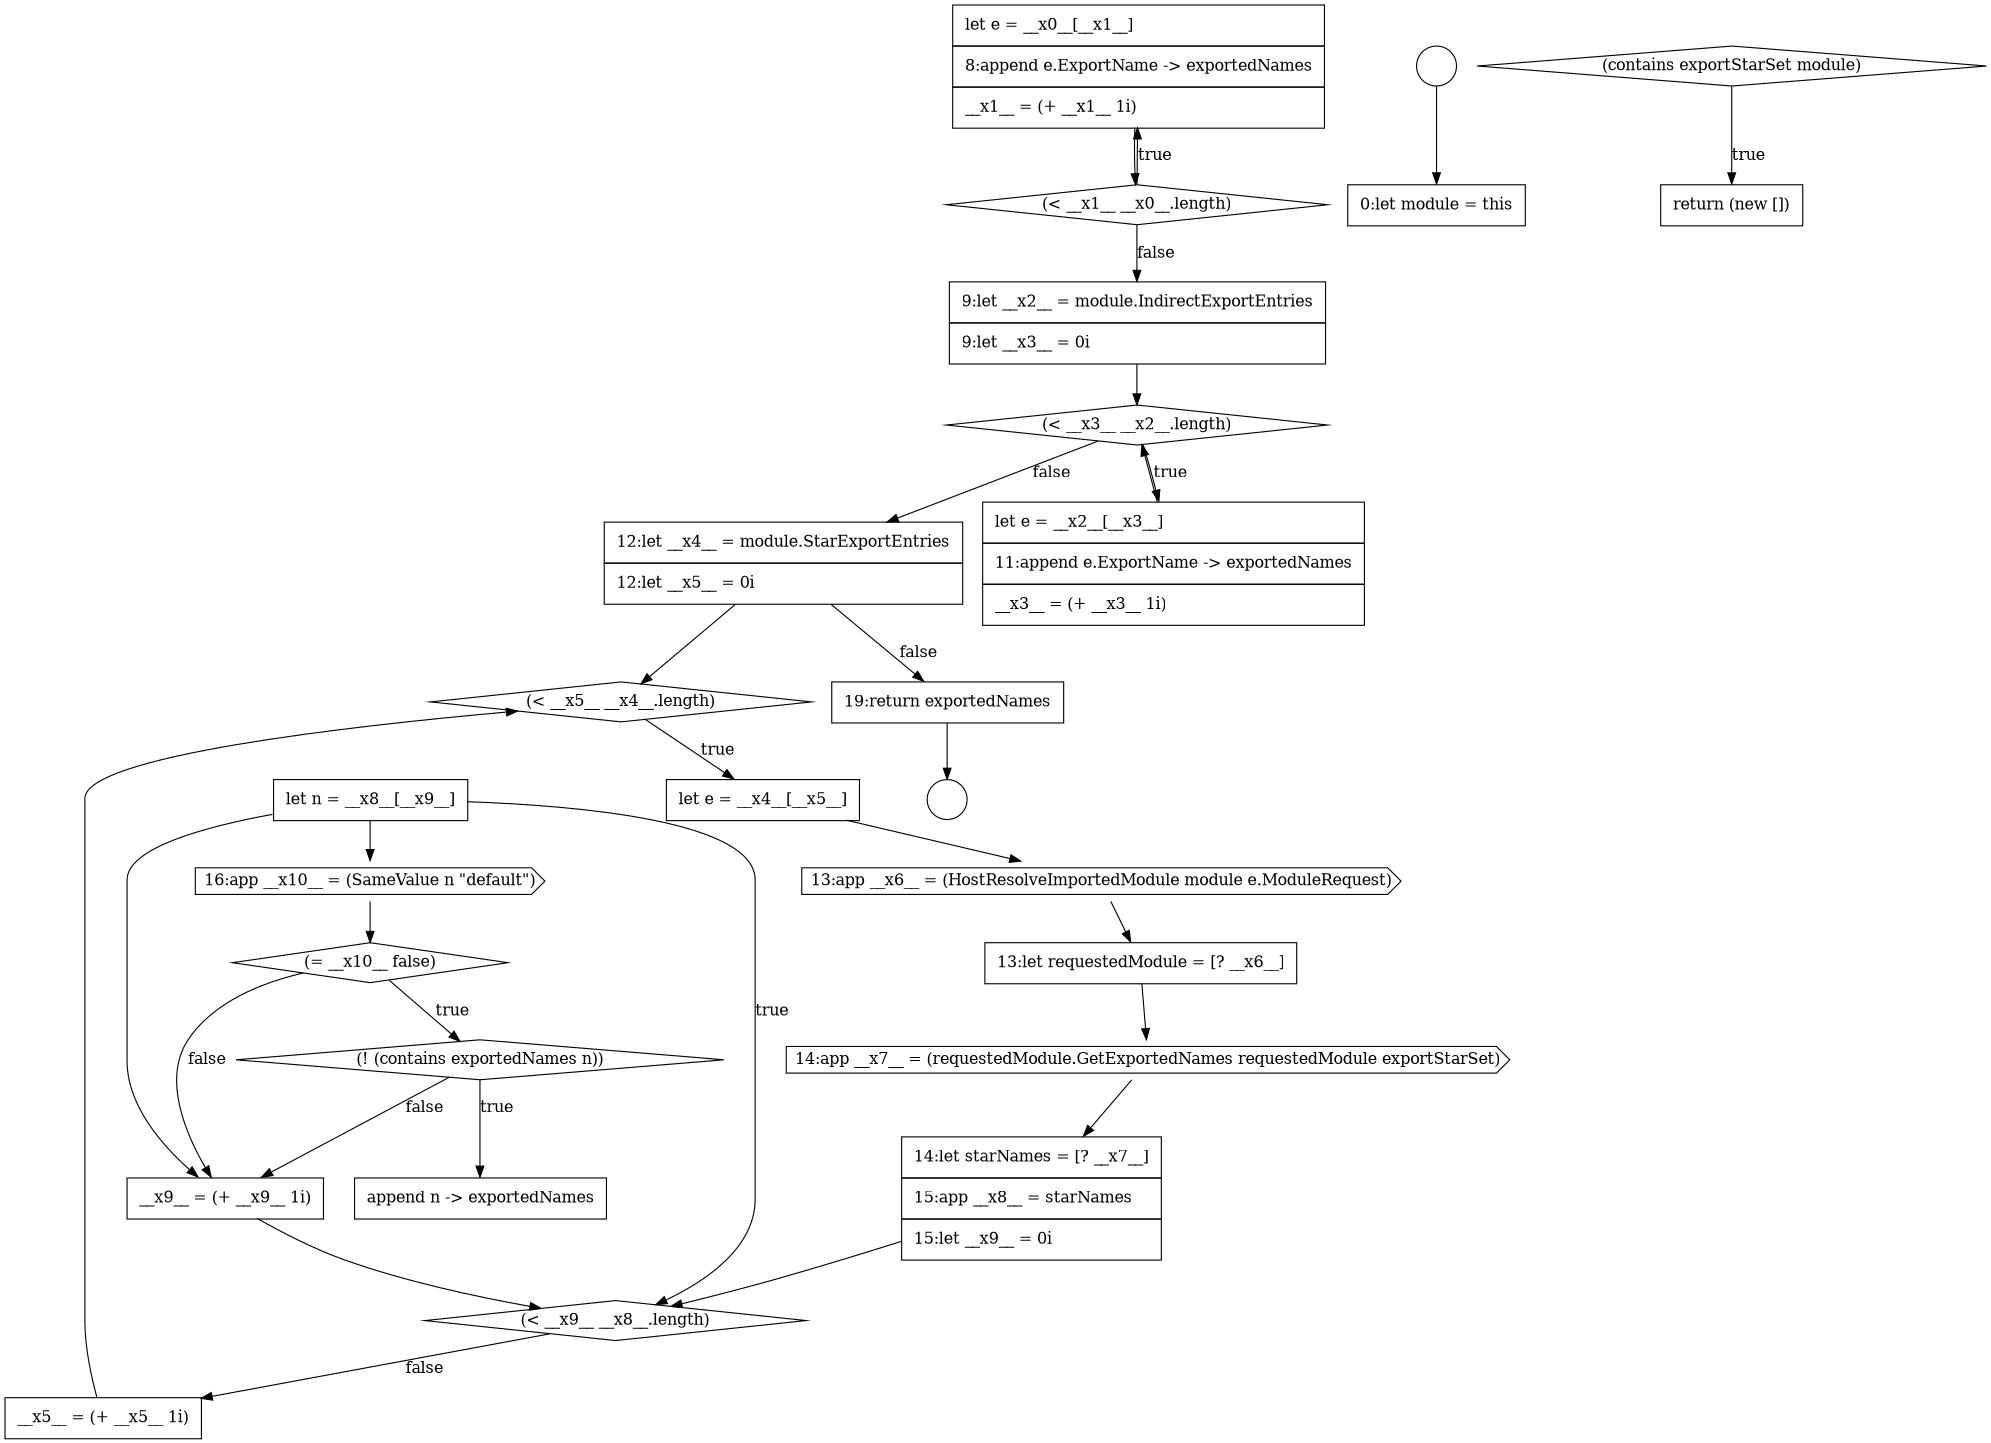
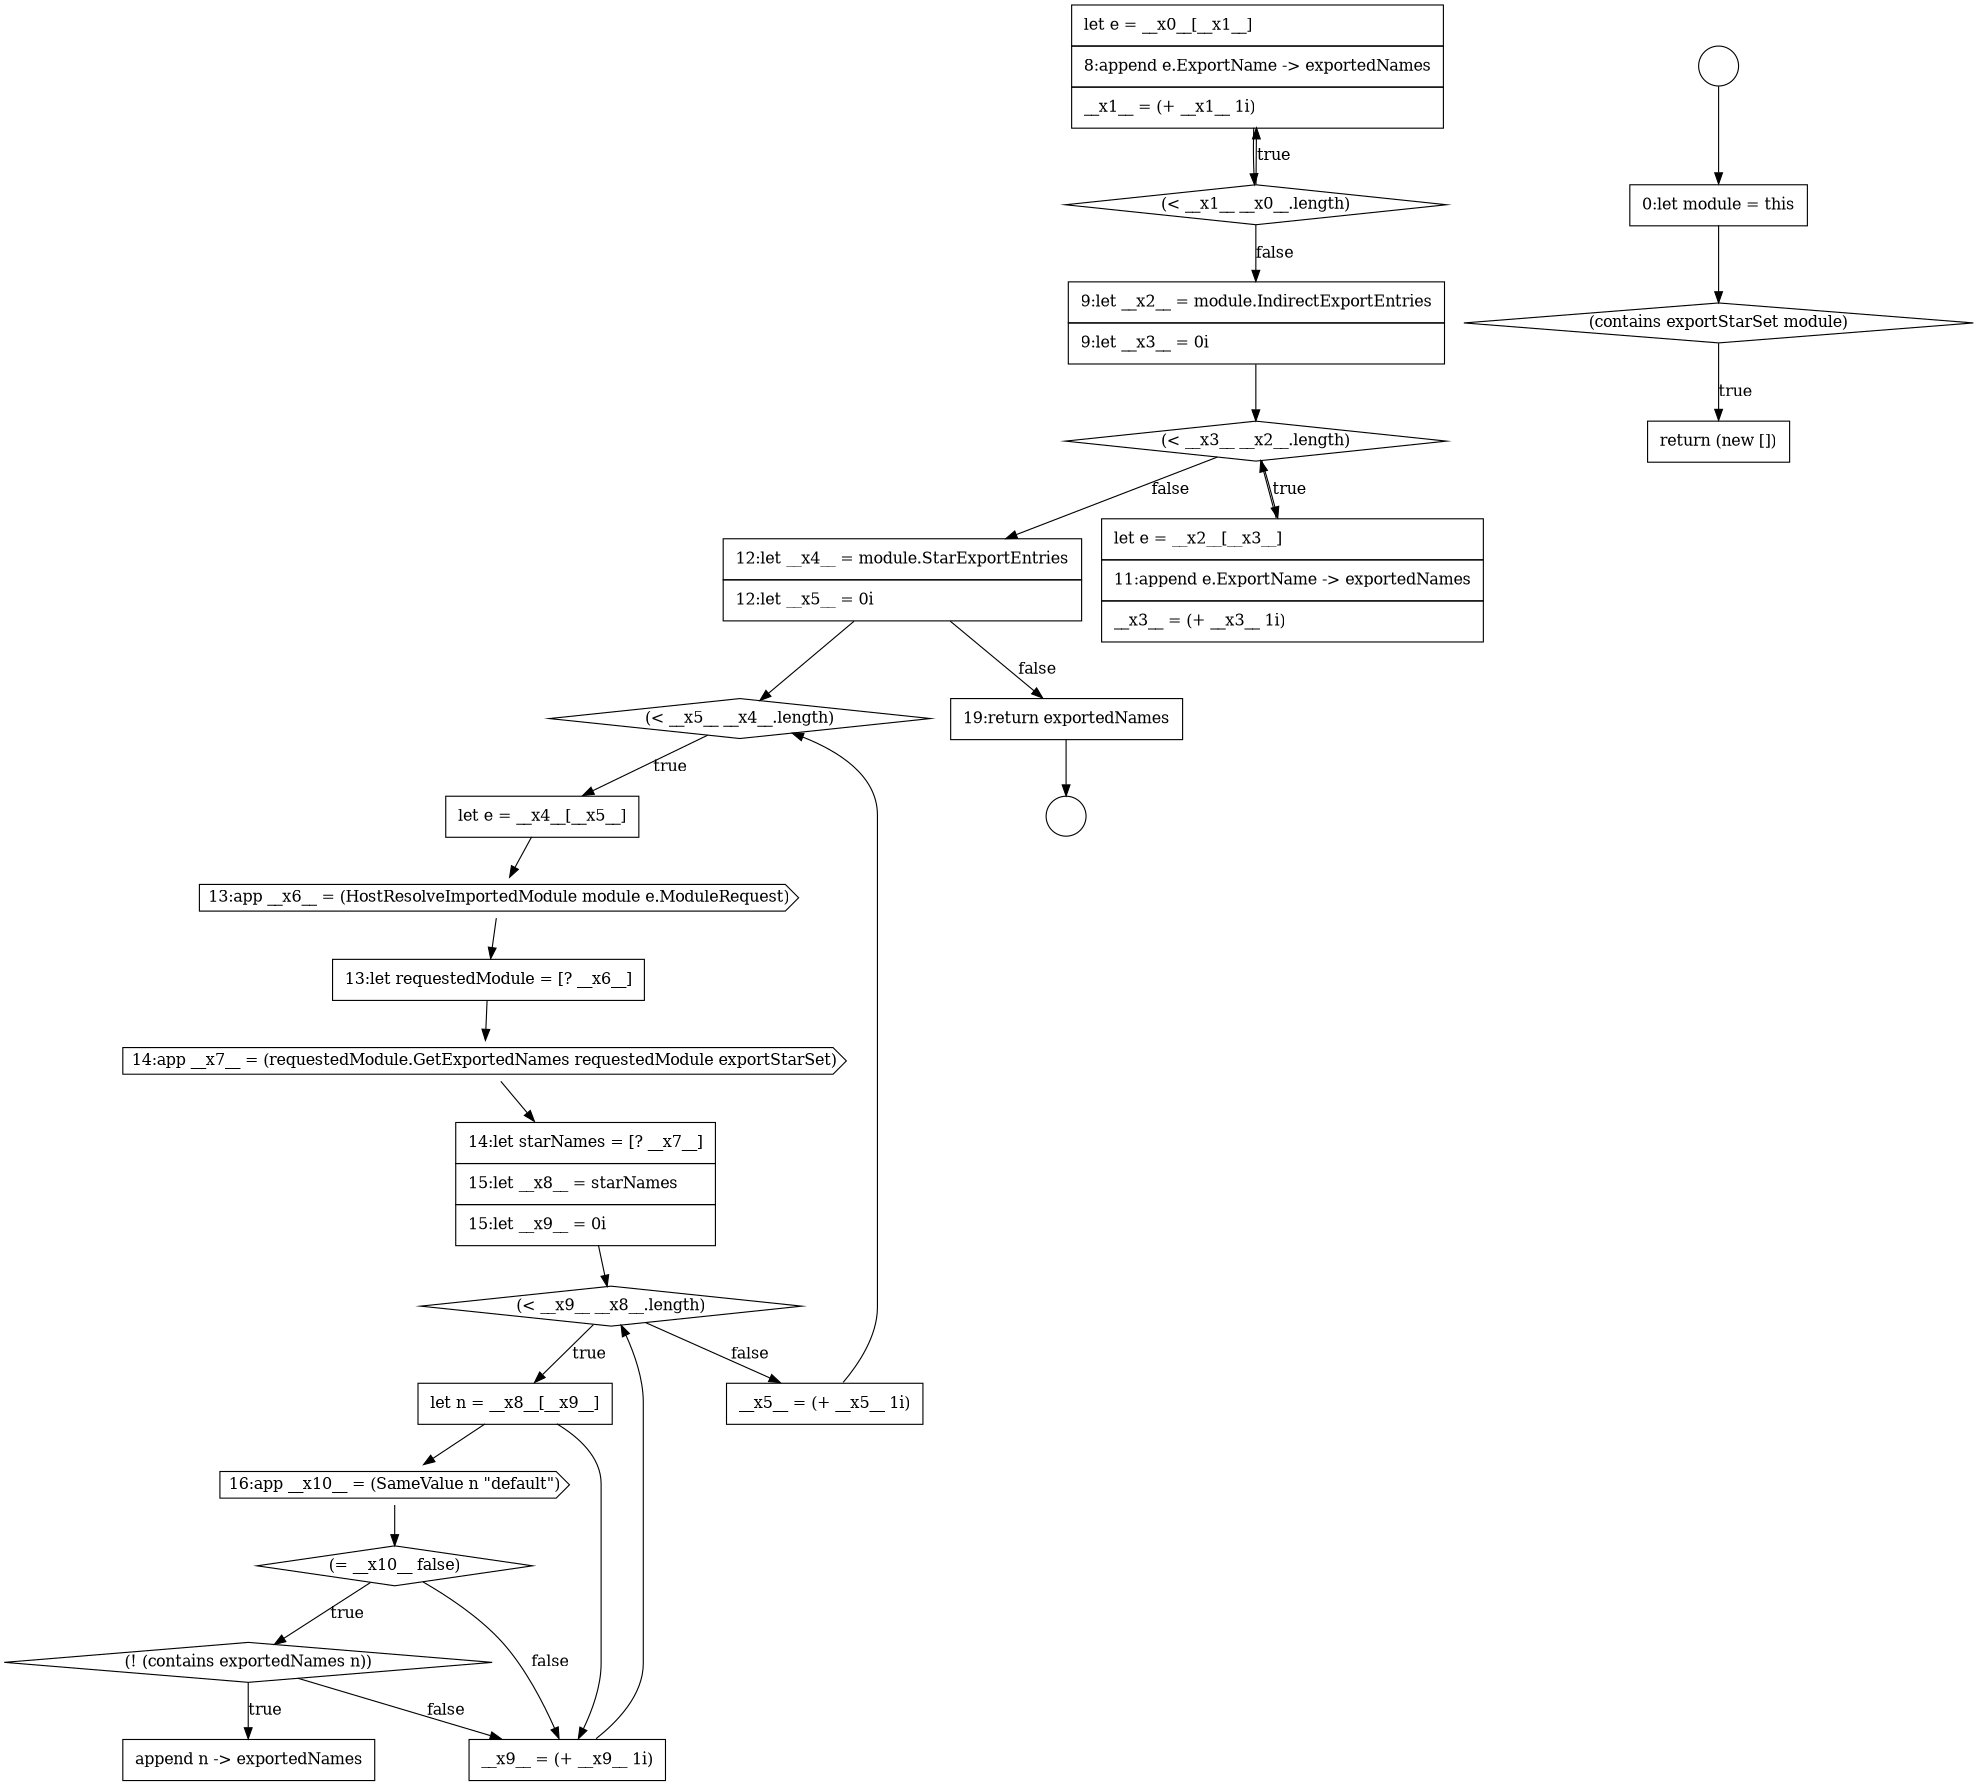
none -> (1719, 259)
(755, 954) -> (568, 1350)
(1023, 1198) -> (573, 1184)
